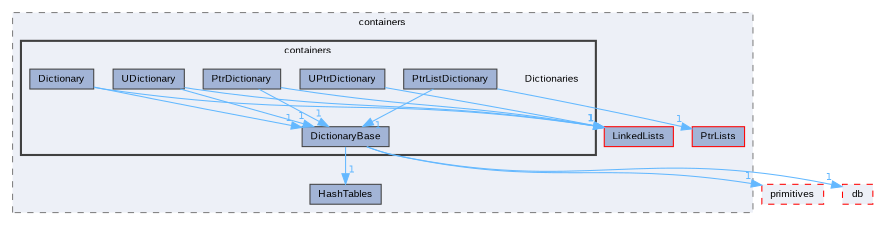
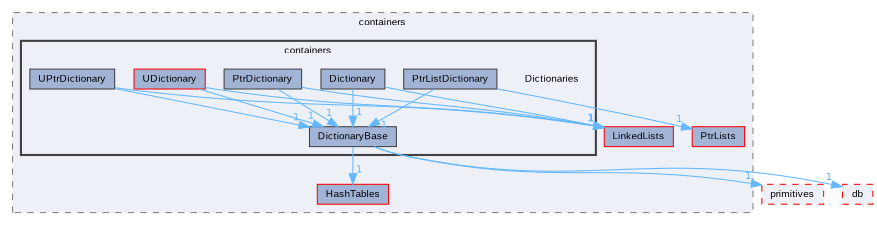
(149, 79) -> (170, 79)
none -> (207, 107)
(346, 194) -> (353, 194)
